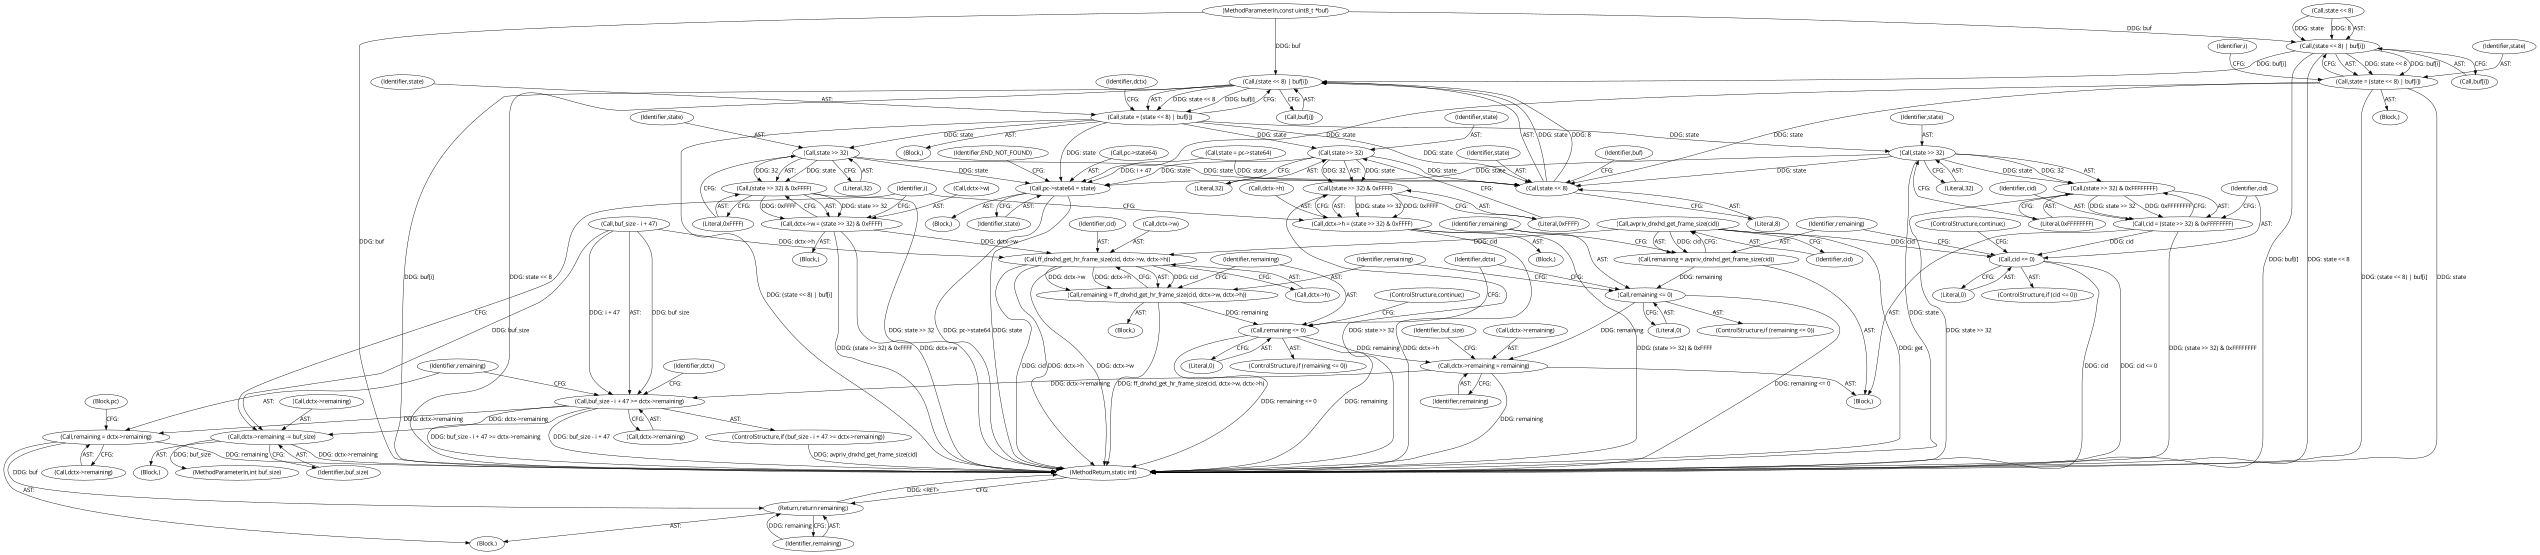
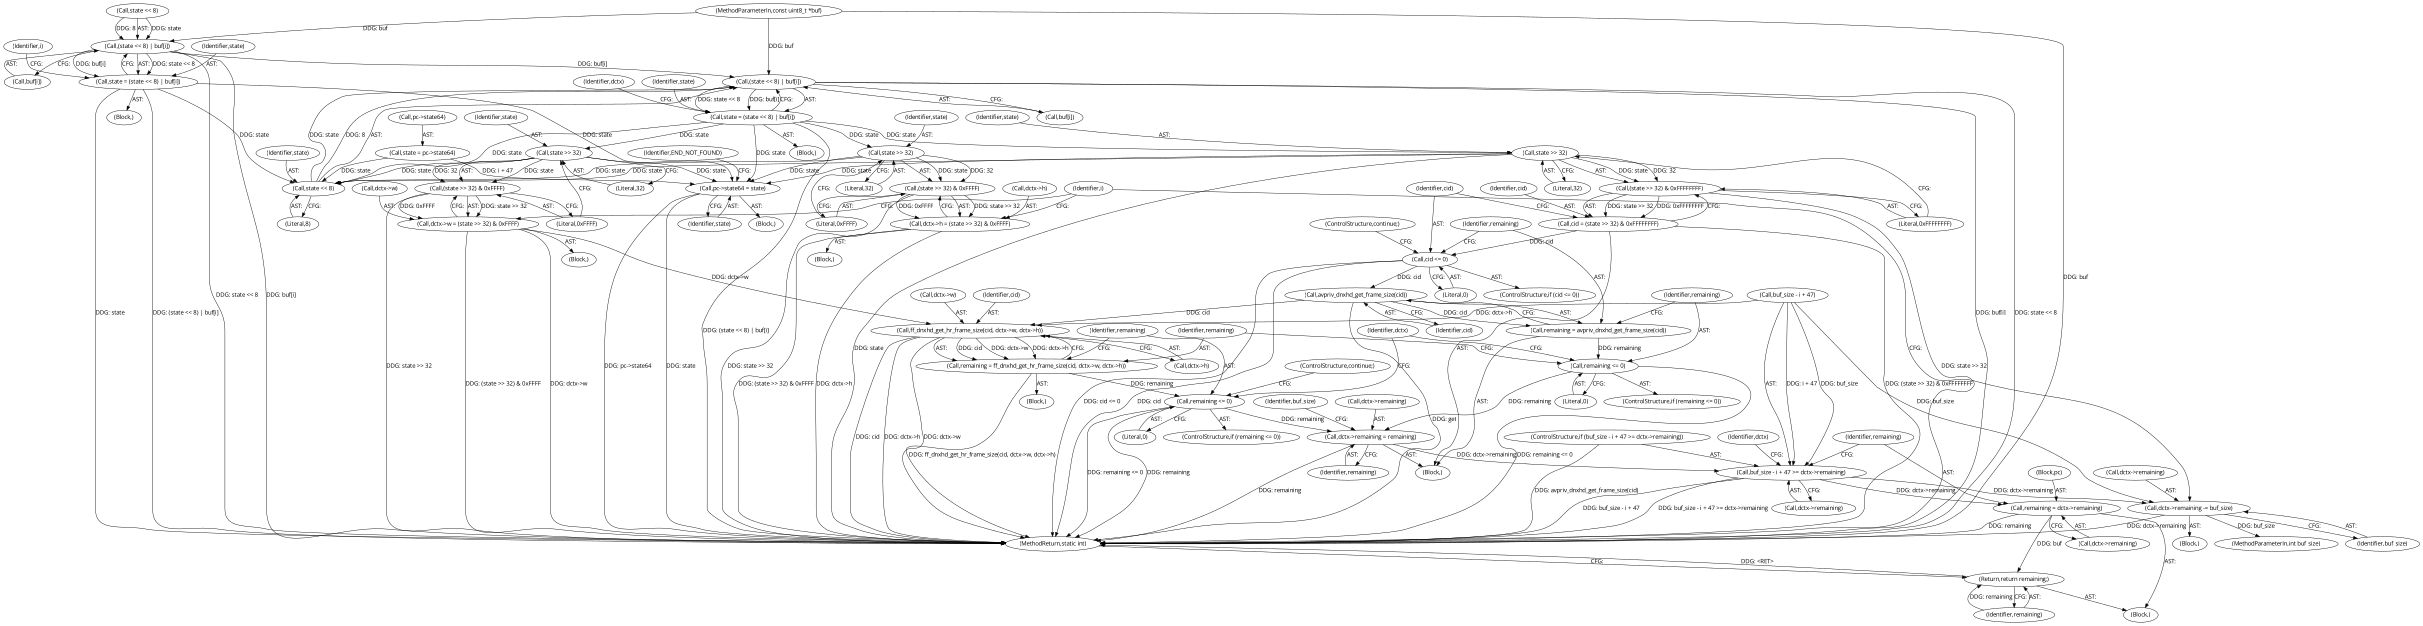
(1624, 153) -> none
(1091, 166) -> (423, 133)
(1853, 239) -> (1396, 276)
(716, 419) -> (1698, 455)
(113, 420) -> (2062, 491)
